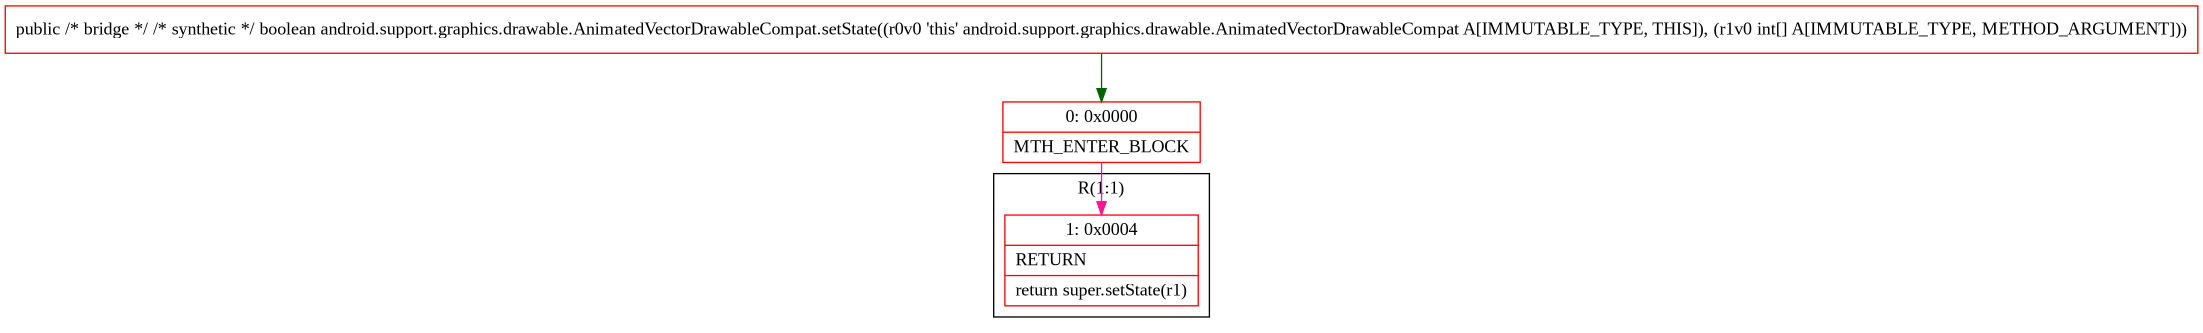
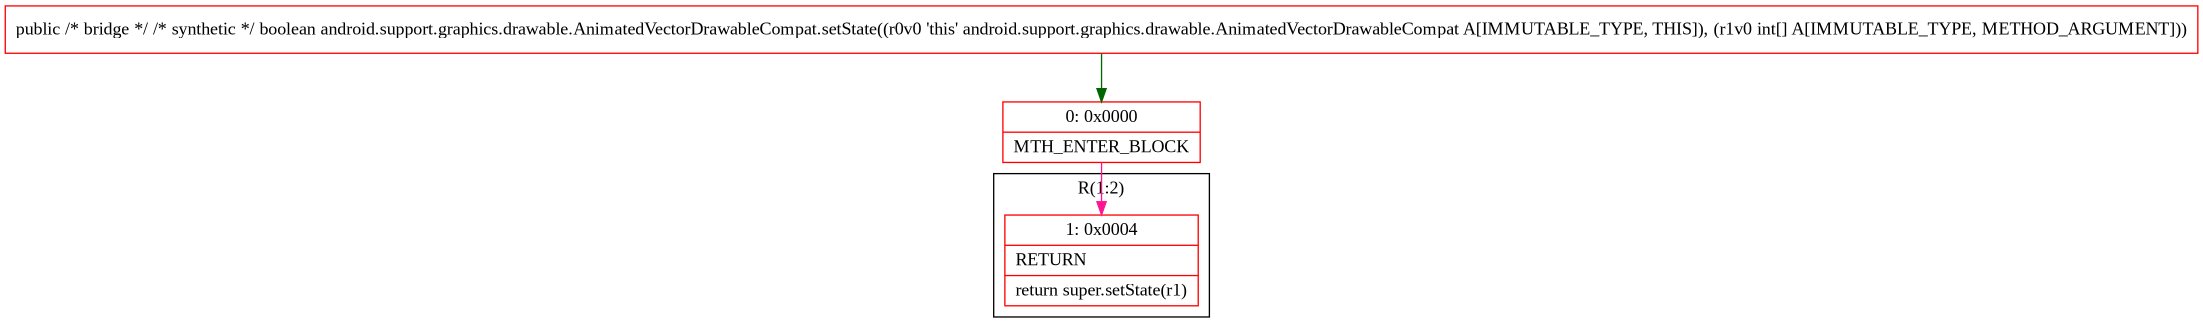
(1102, 189) -> (1102, 189)
